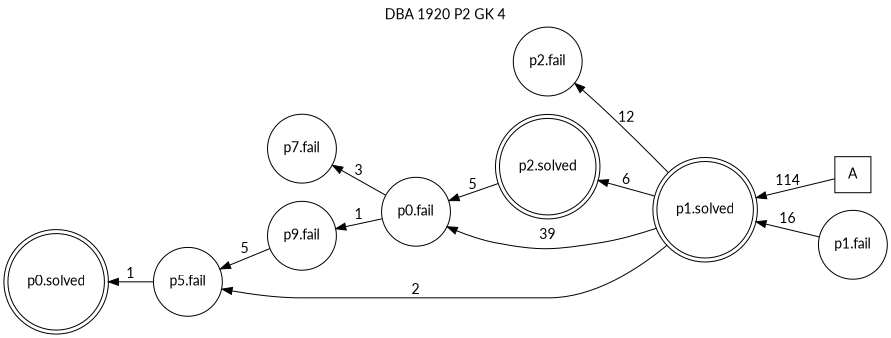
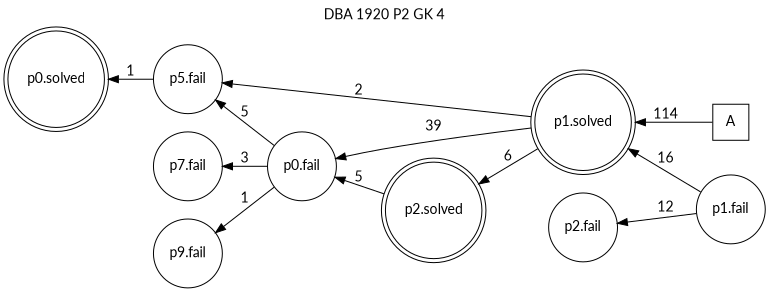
(626, 131) -> (662, 218)
(250, 257) -> (249, 126)
